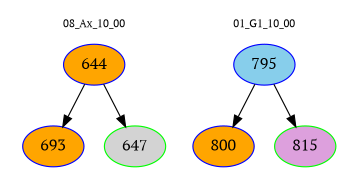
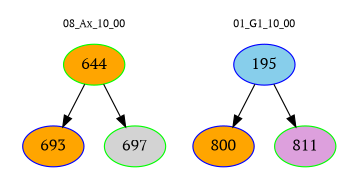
(94, 65) -> (94, 65)
(264, 65) -> (264, 65)
(135, 146) -> (135, 146)
(305, 146) -> (305, 146)
